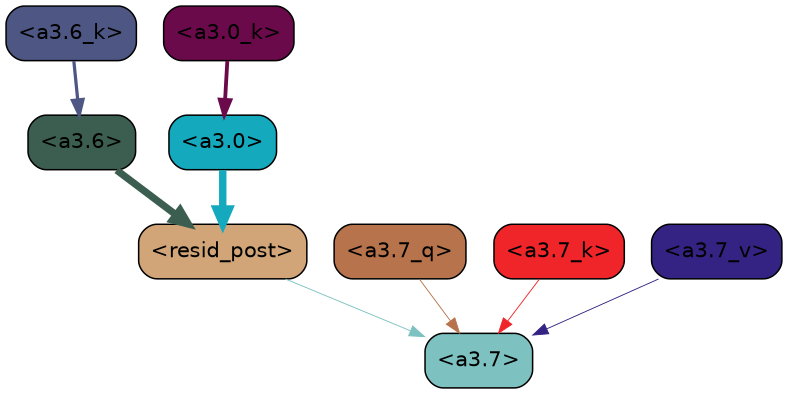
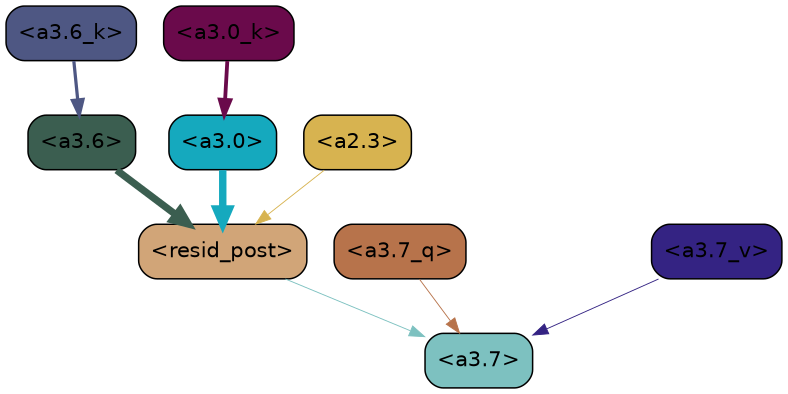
none -> (358, 142)
(559, 252) -> none
